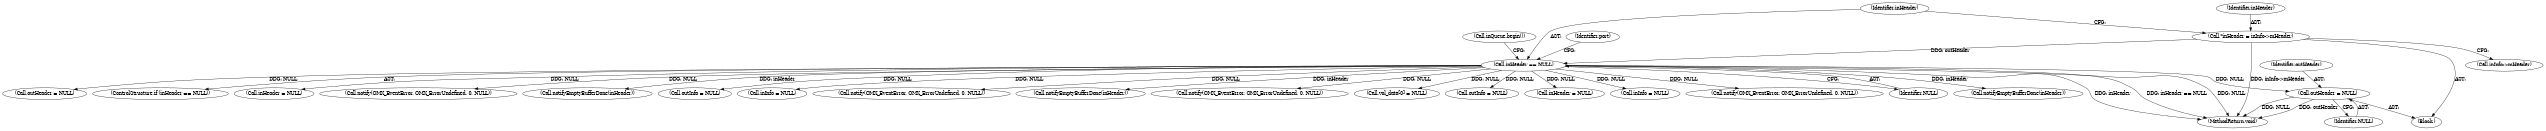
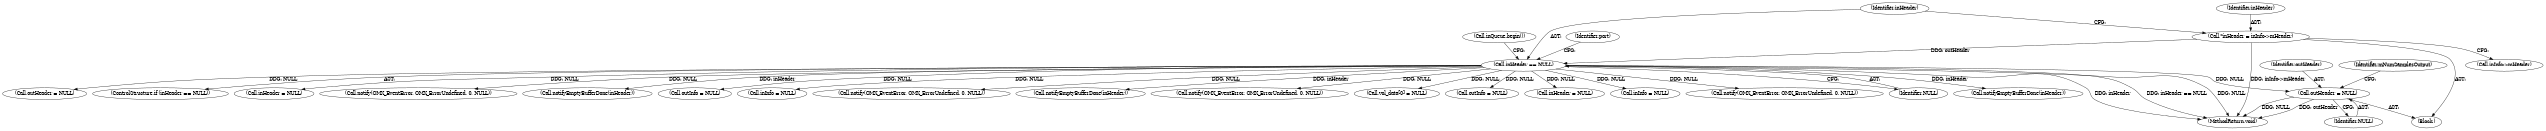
none -> (2393, 65)
